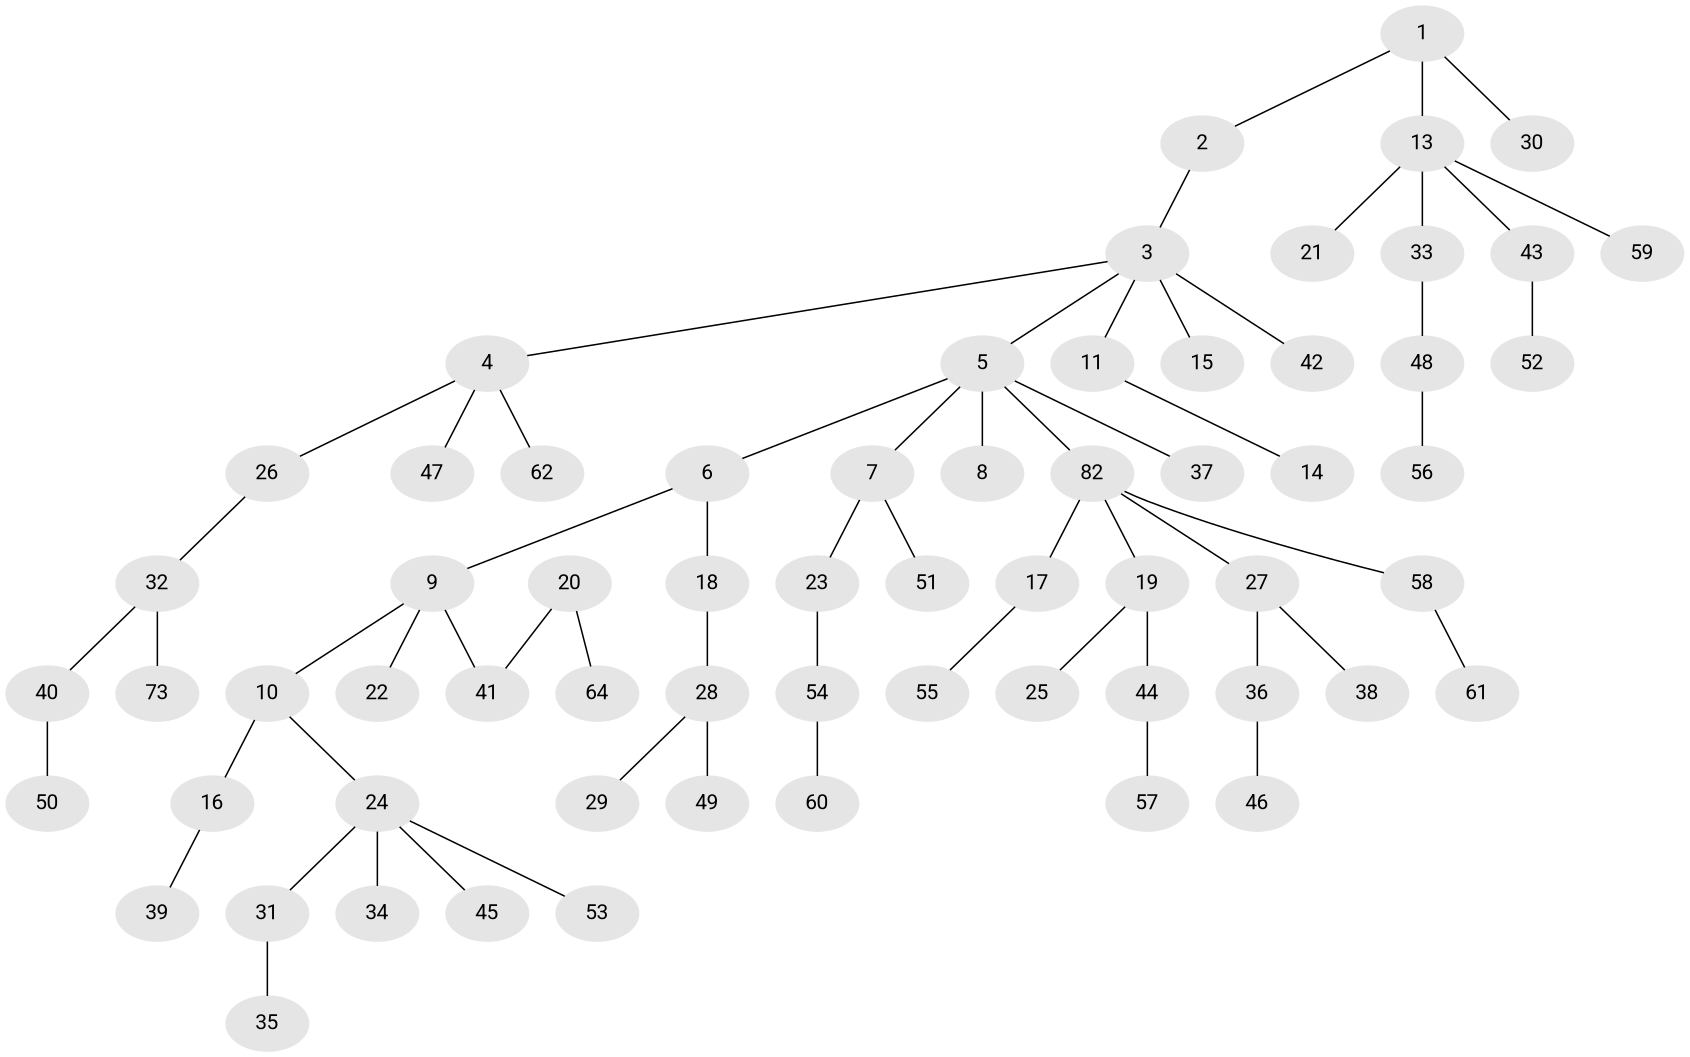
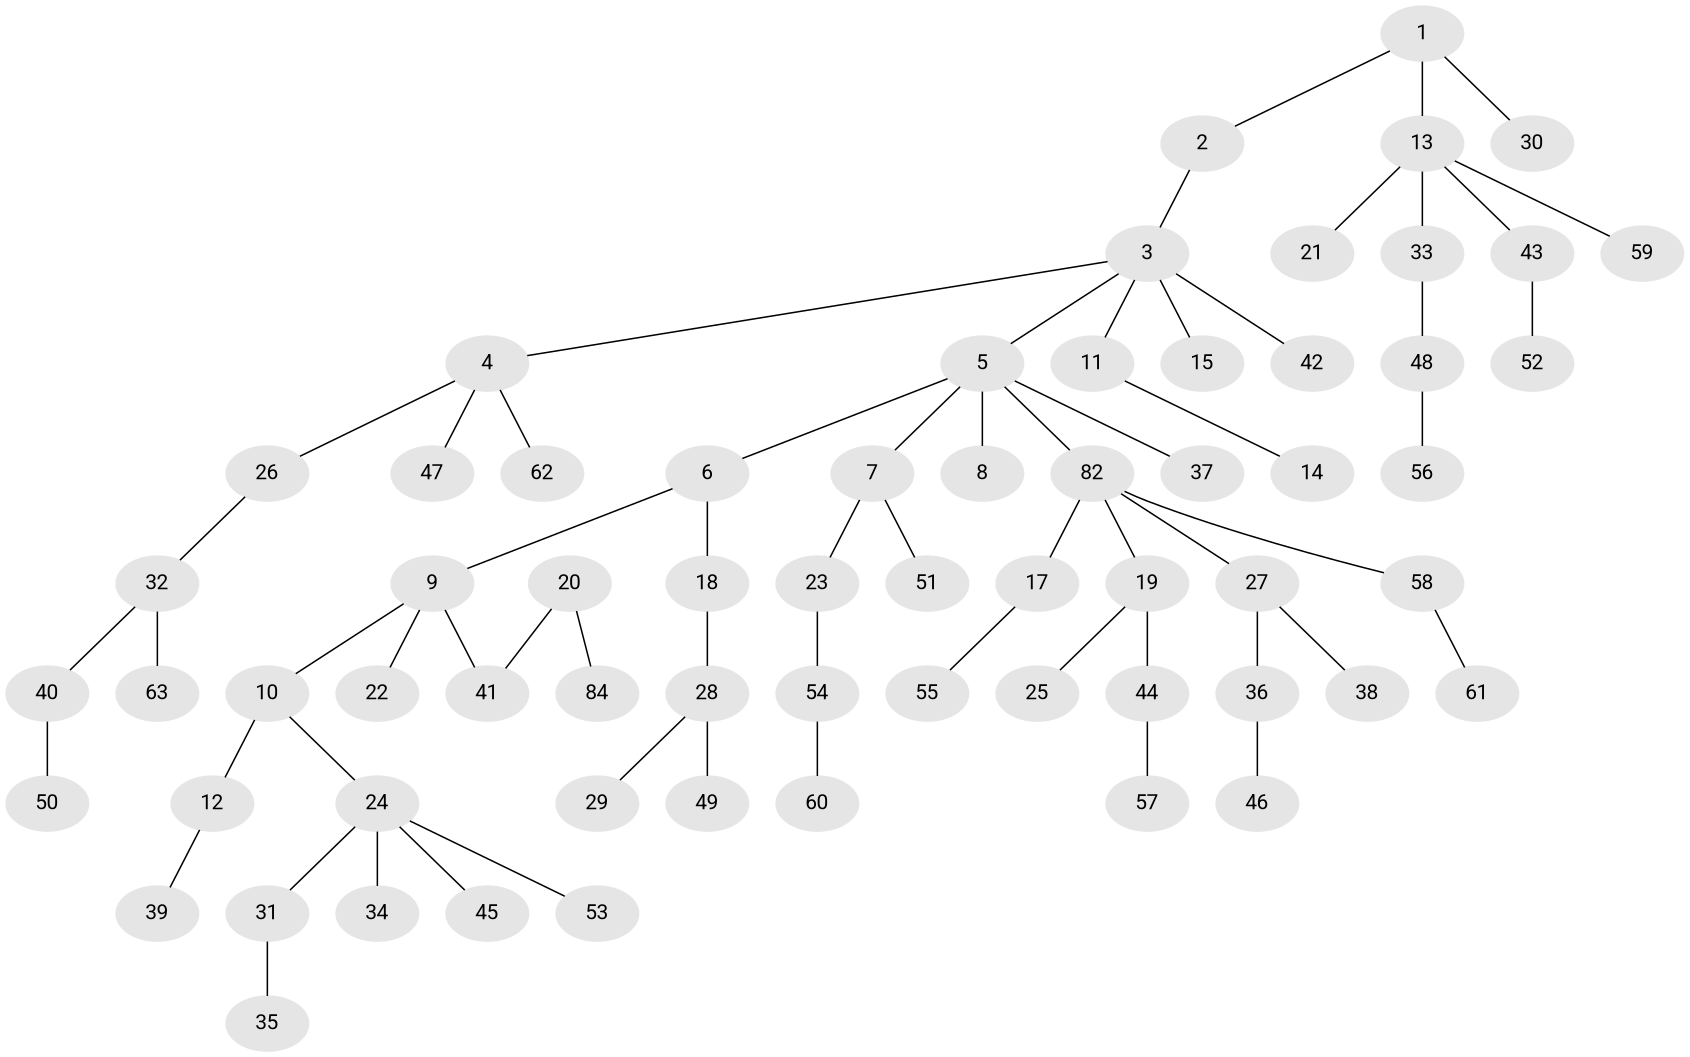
(157, 694) -> (157, 694)
(597, 694) -> (597, 694)
(212, 804) -> (212, 804)
